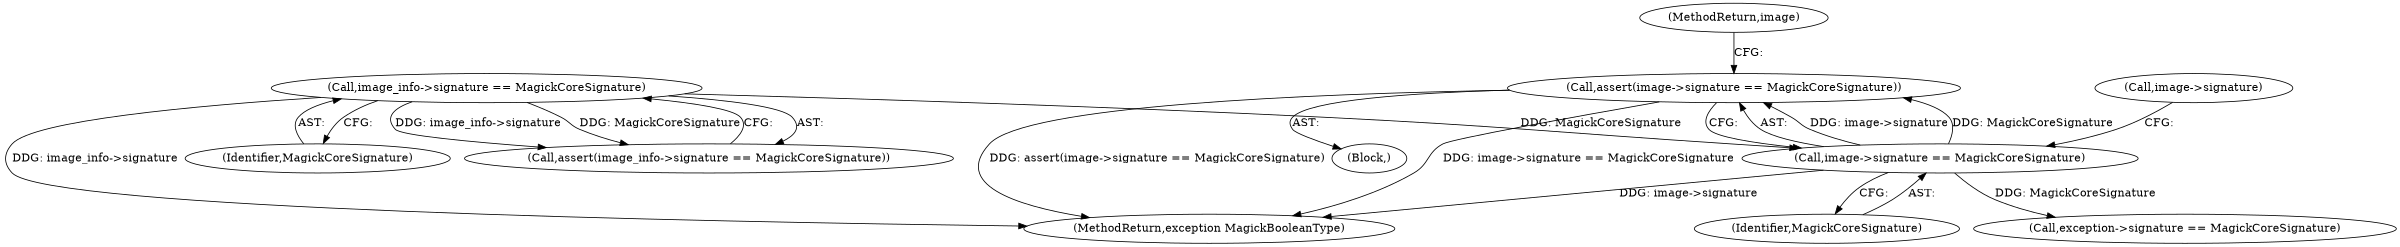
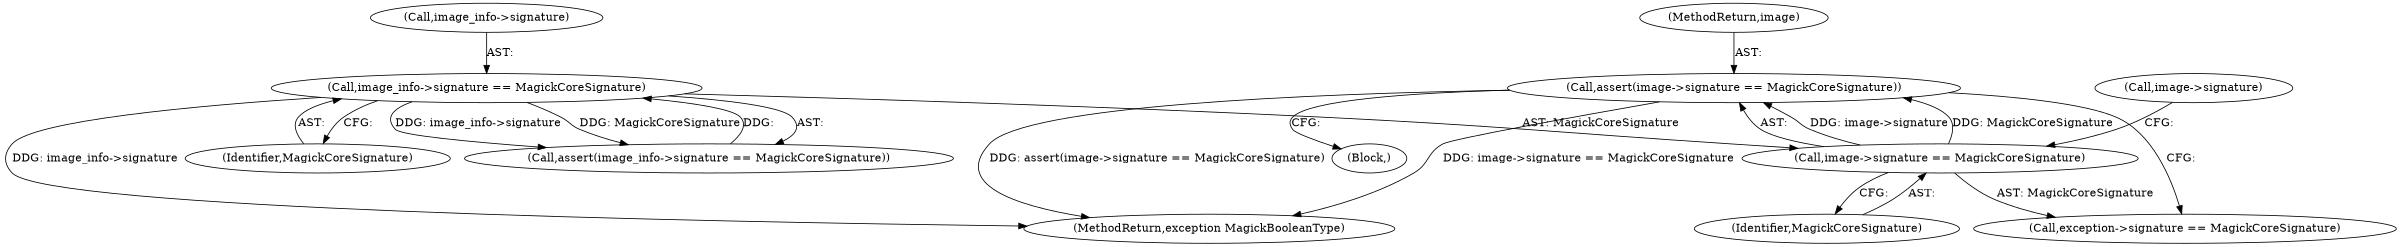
none -> (487, 18)
(1751, 53) -> (1751, 53)
(760, 123) -> (760, 123)
(1308, 123) -> (1308, 123)
(1601, 123) -> (1601, 123)
(1735, 139) -> (2089, 109)
(1577, 193) -> none
(2075, 194) -> (2075, 194)
